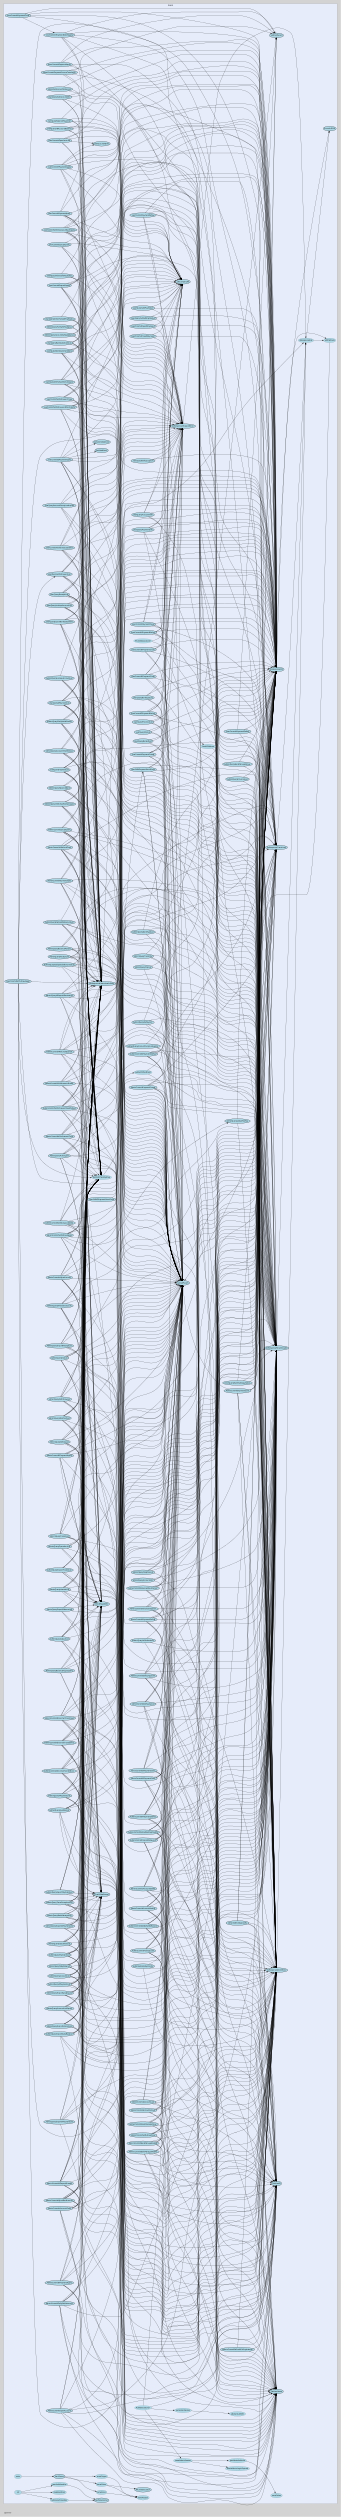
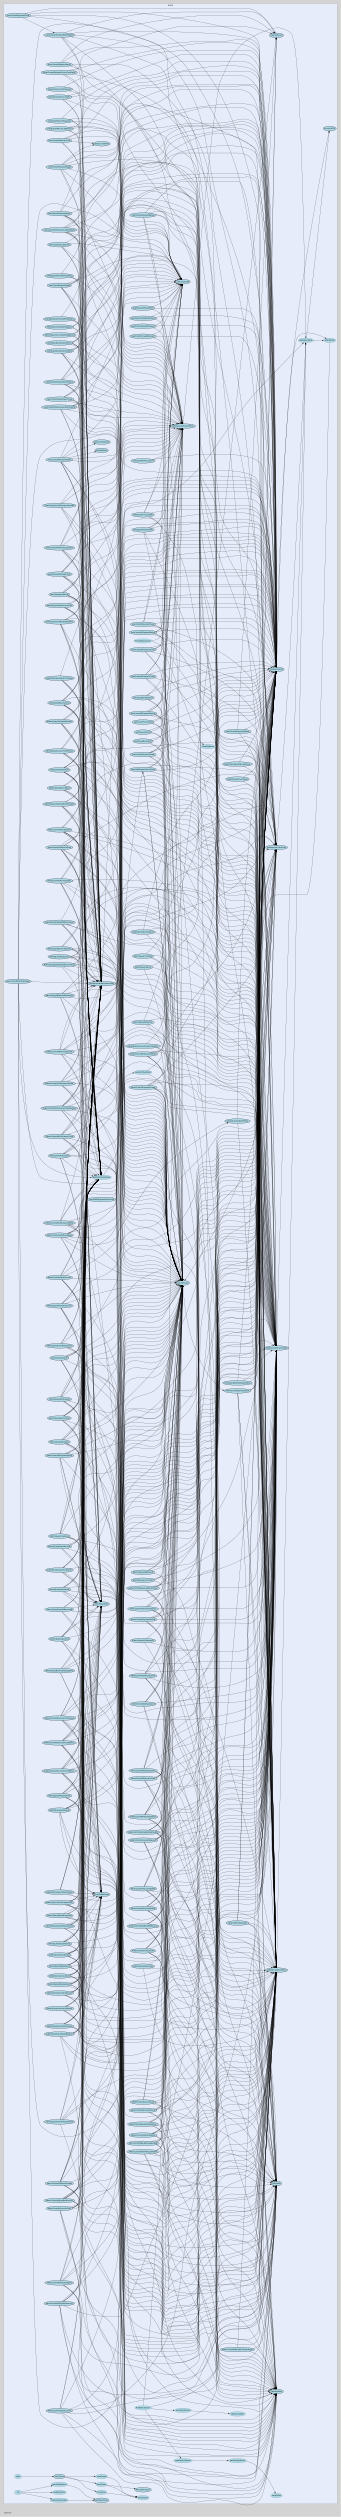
(23, 775) -> (26, 508)
(259, 1030) -> (236, 1774)
(195, 1344) -> (193, 1342)
(214, 1847) -> none
(237, 2469) -> none
